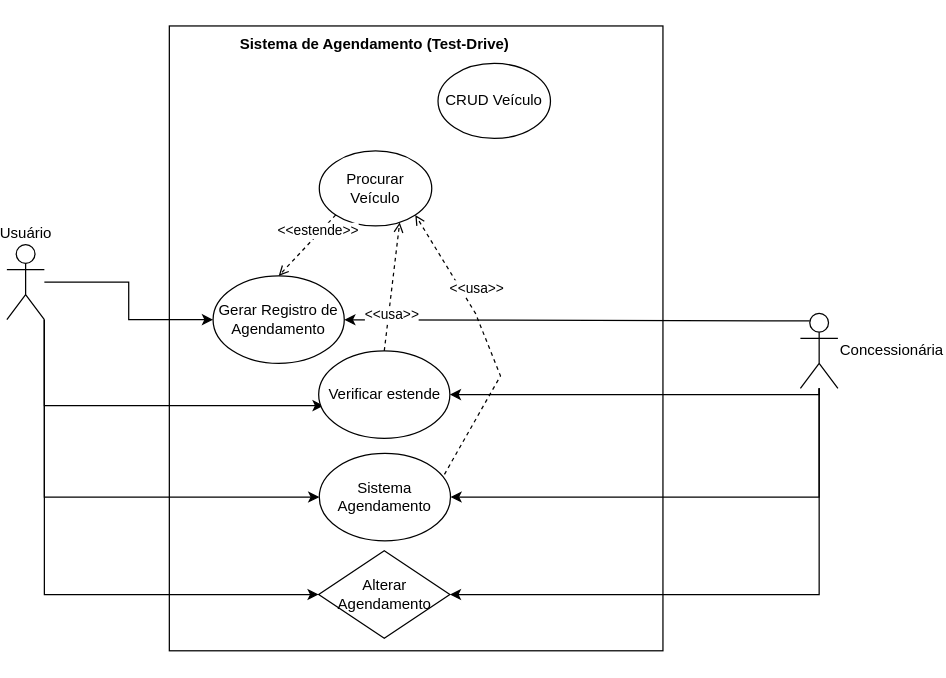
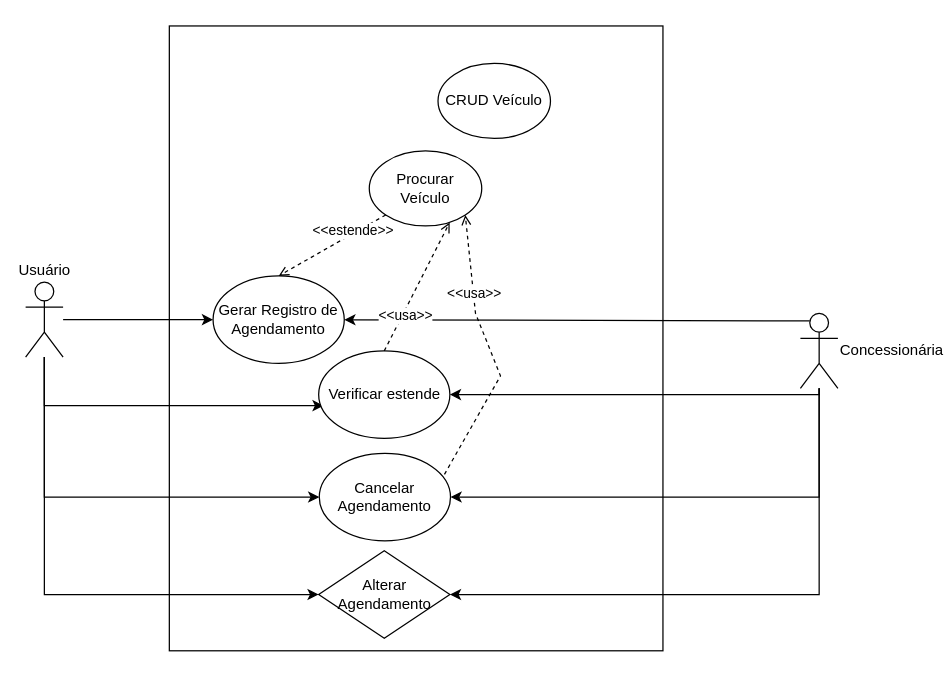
(374, 44) -> none
(376, 188) -> (426, 188)
(26, 282) -> (44, 319)
(385, 497) -> (385, 497)
